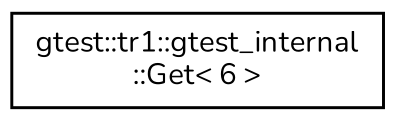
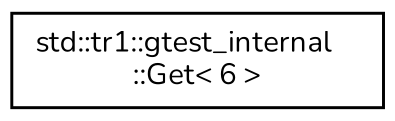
(198, 60) -> (198, 60)
